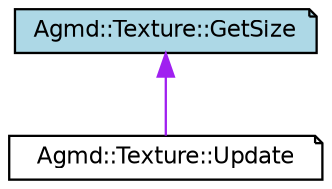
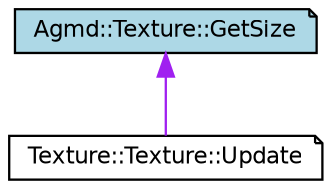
(166, 158) -> (166, 158)
